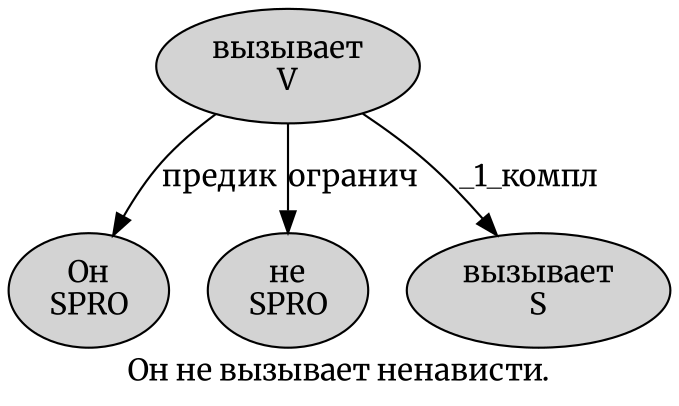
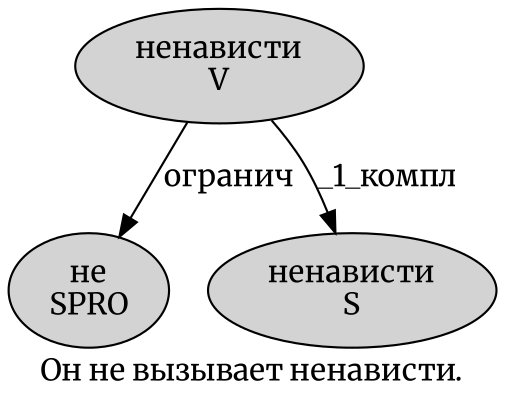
(288, 66) -> (219, 66)
(89, 290) -> none
(539, 290) -> (352, 290)
